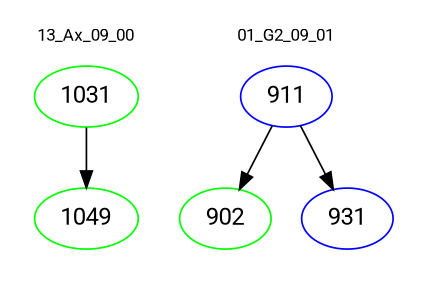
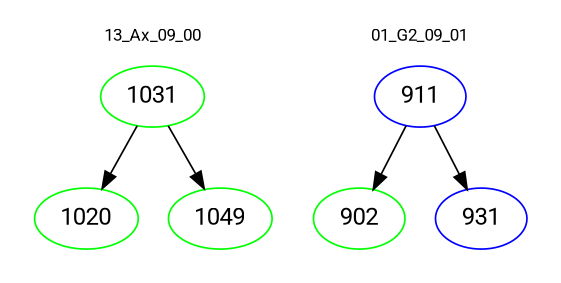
none -> (86, 219)
